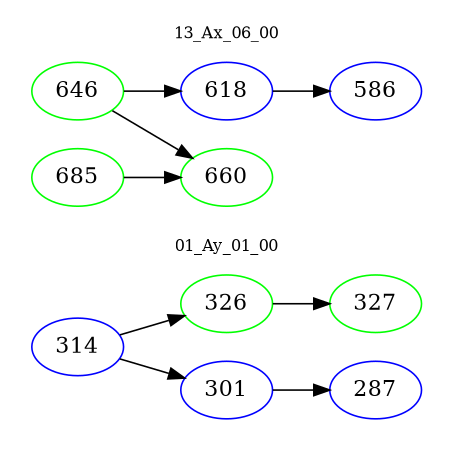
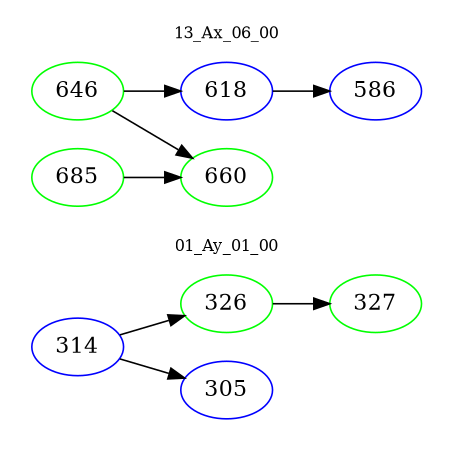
(227, 390) -> (227, 390)
(376, 390) -> none
